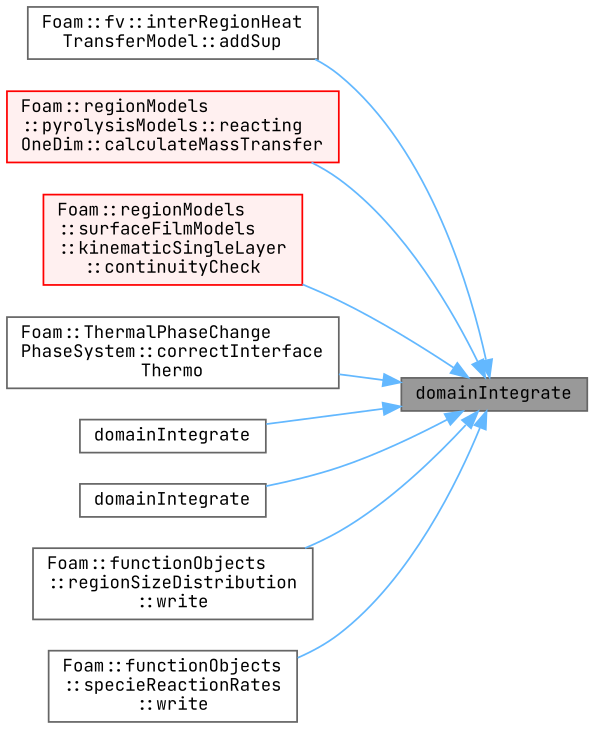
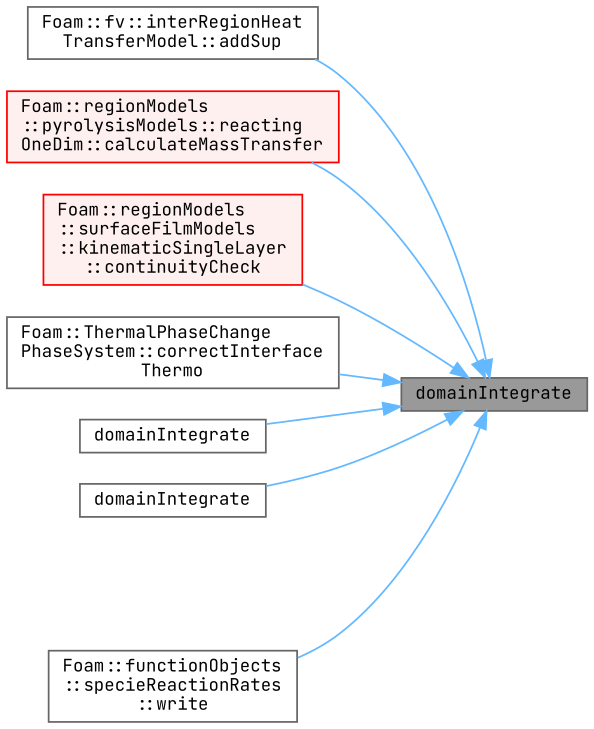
(173, 584) -> none
